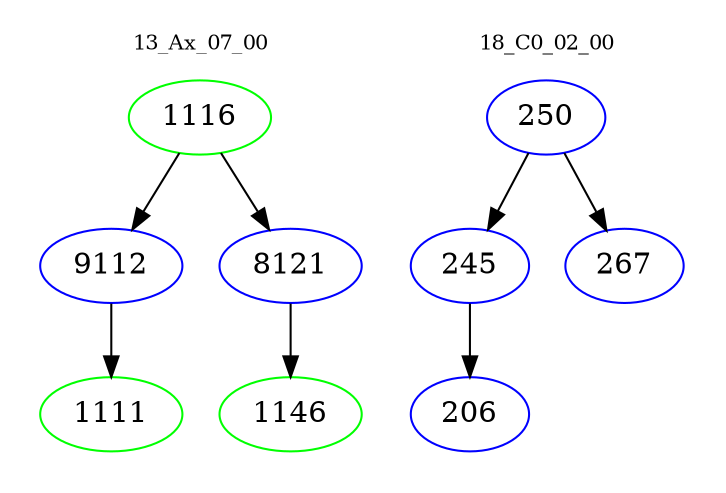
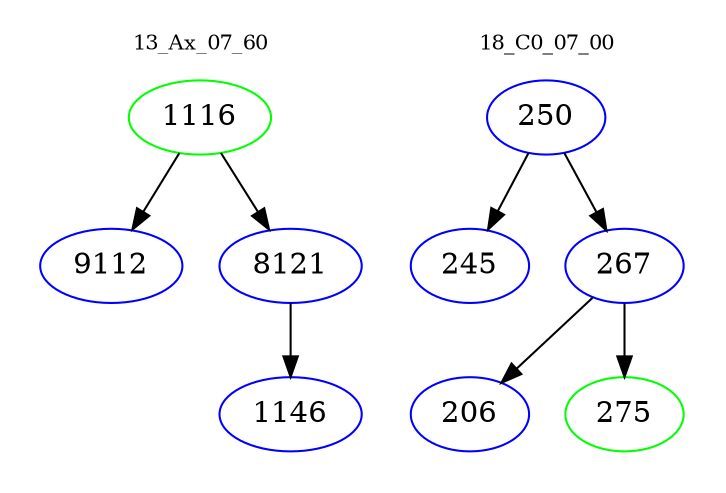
(201, 44) -> (201, 44)
(547, 44) -> (547, 44)
(470, 330) -> (555, 333)
(111, 414) -> none
(291, 414) -> (291, 414)
none -> (625, 414)
